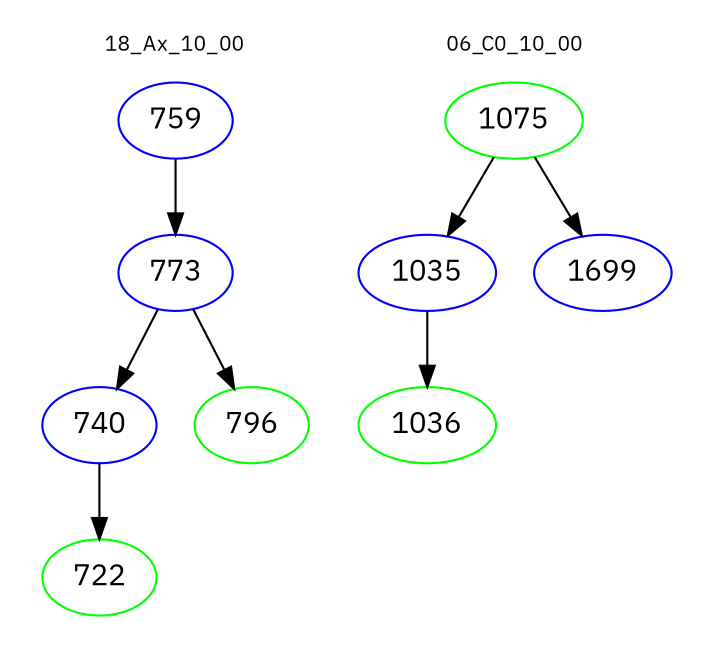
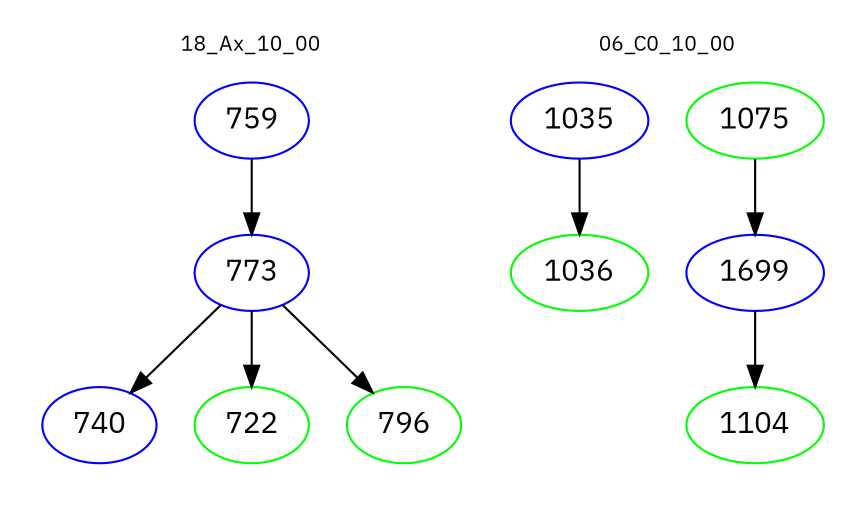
(476, 187) -> none
none -> (755, 425)
(99, 491) -> (252, 339)
